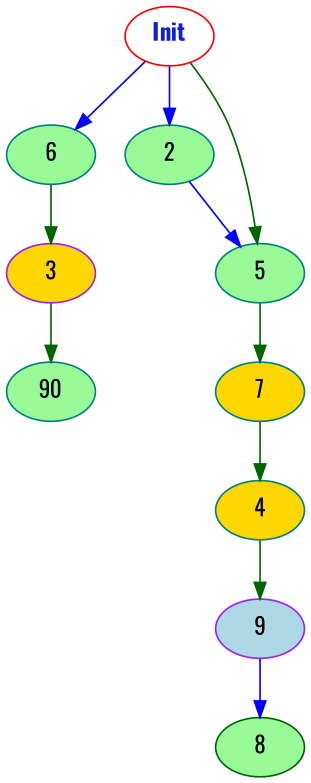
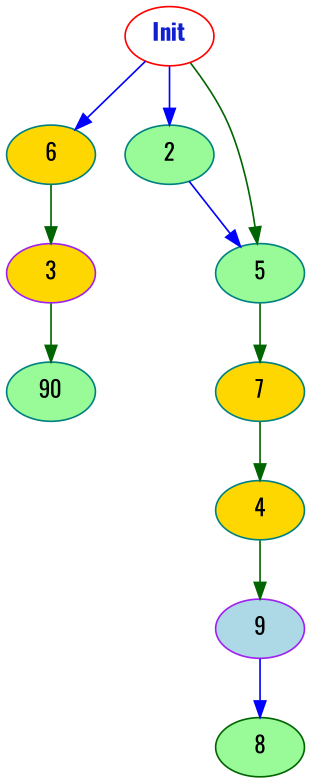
(51, 155) -> (51, 155)
